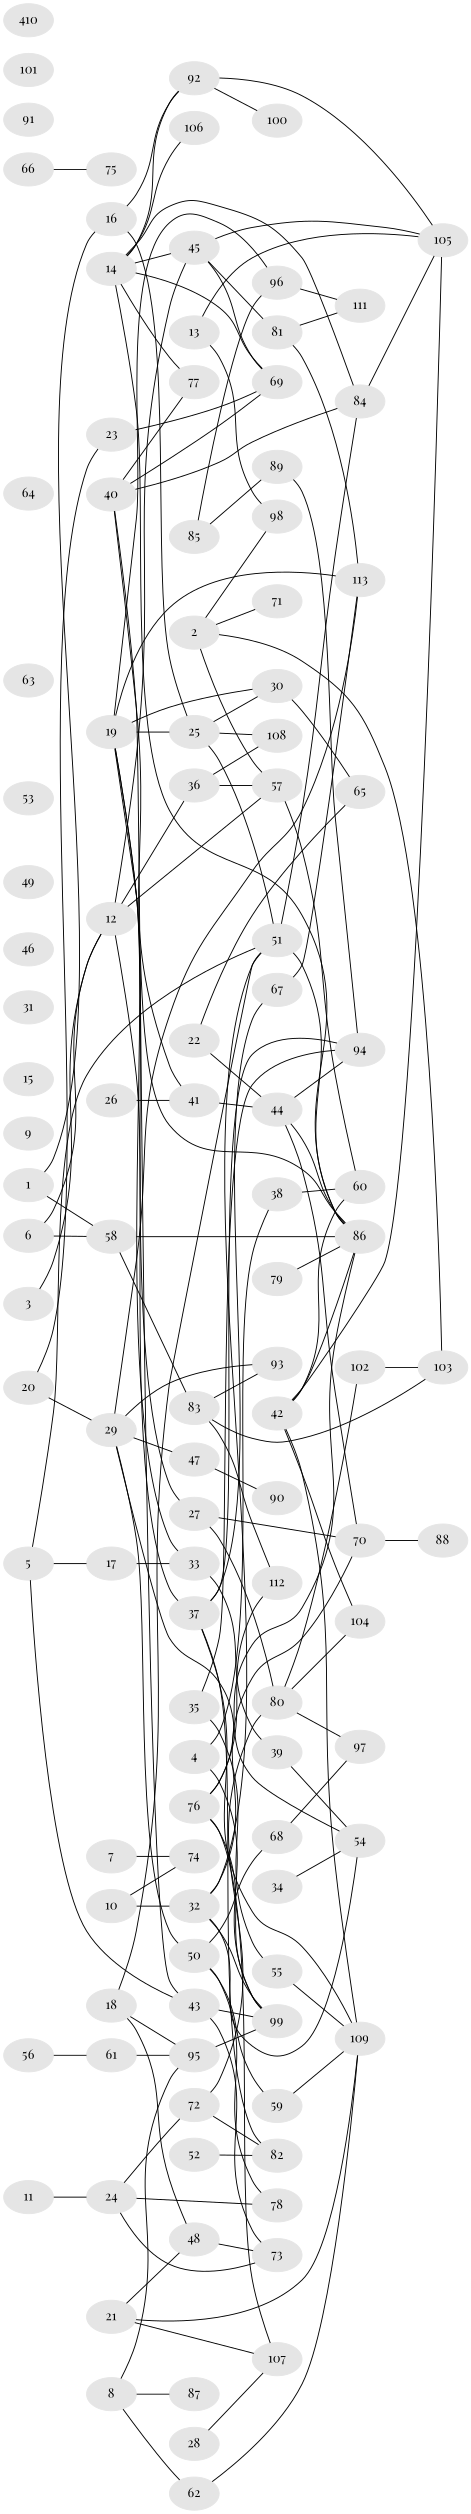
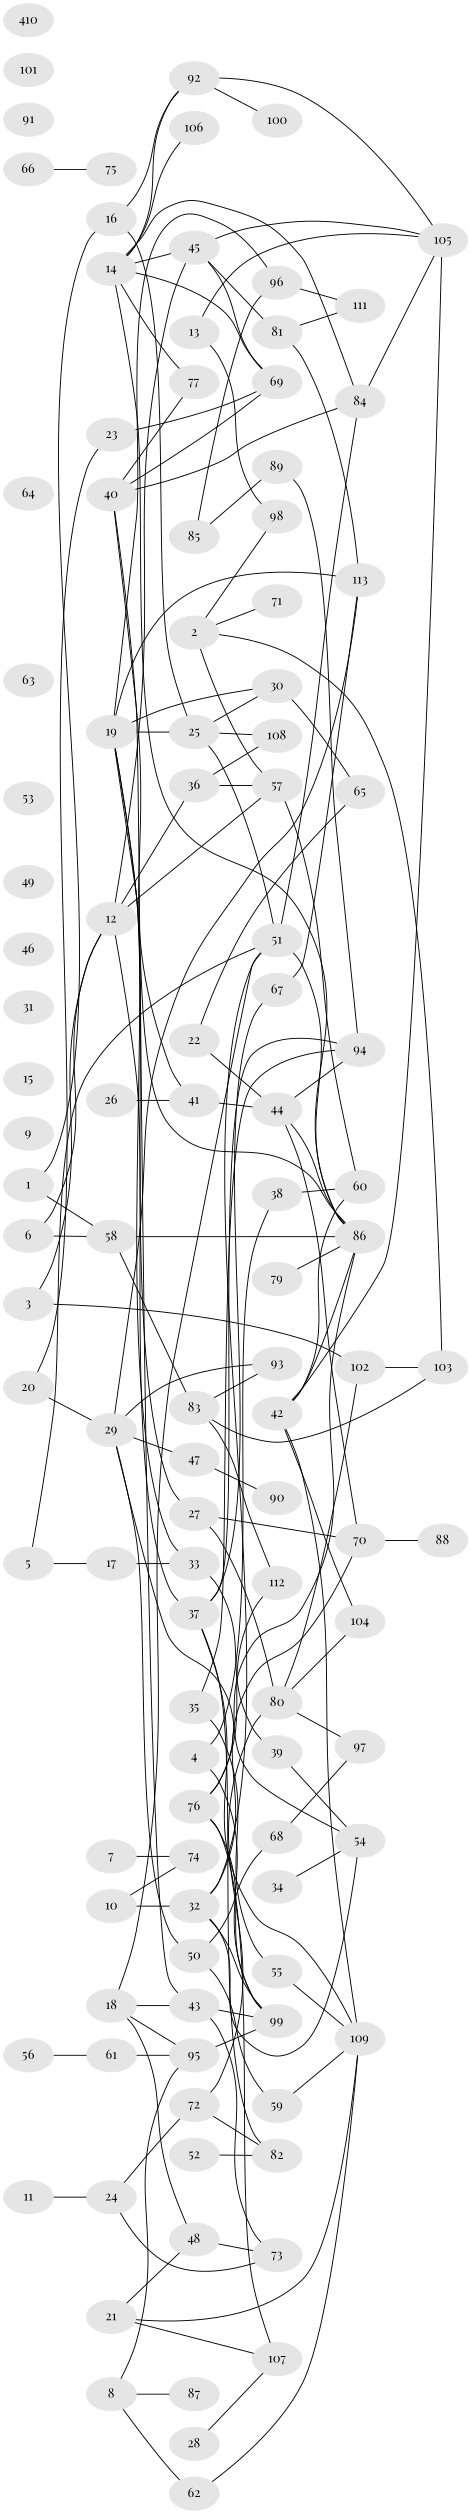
none -> (200, 1317)
(54, 1812) -> (153, 2006)
(277, 2205) -> none
